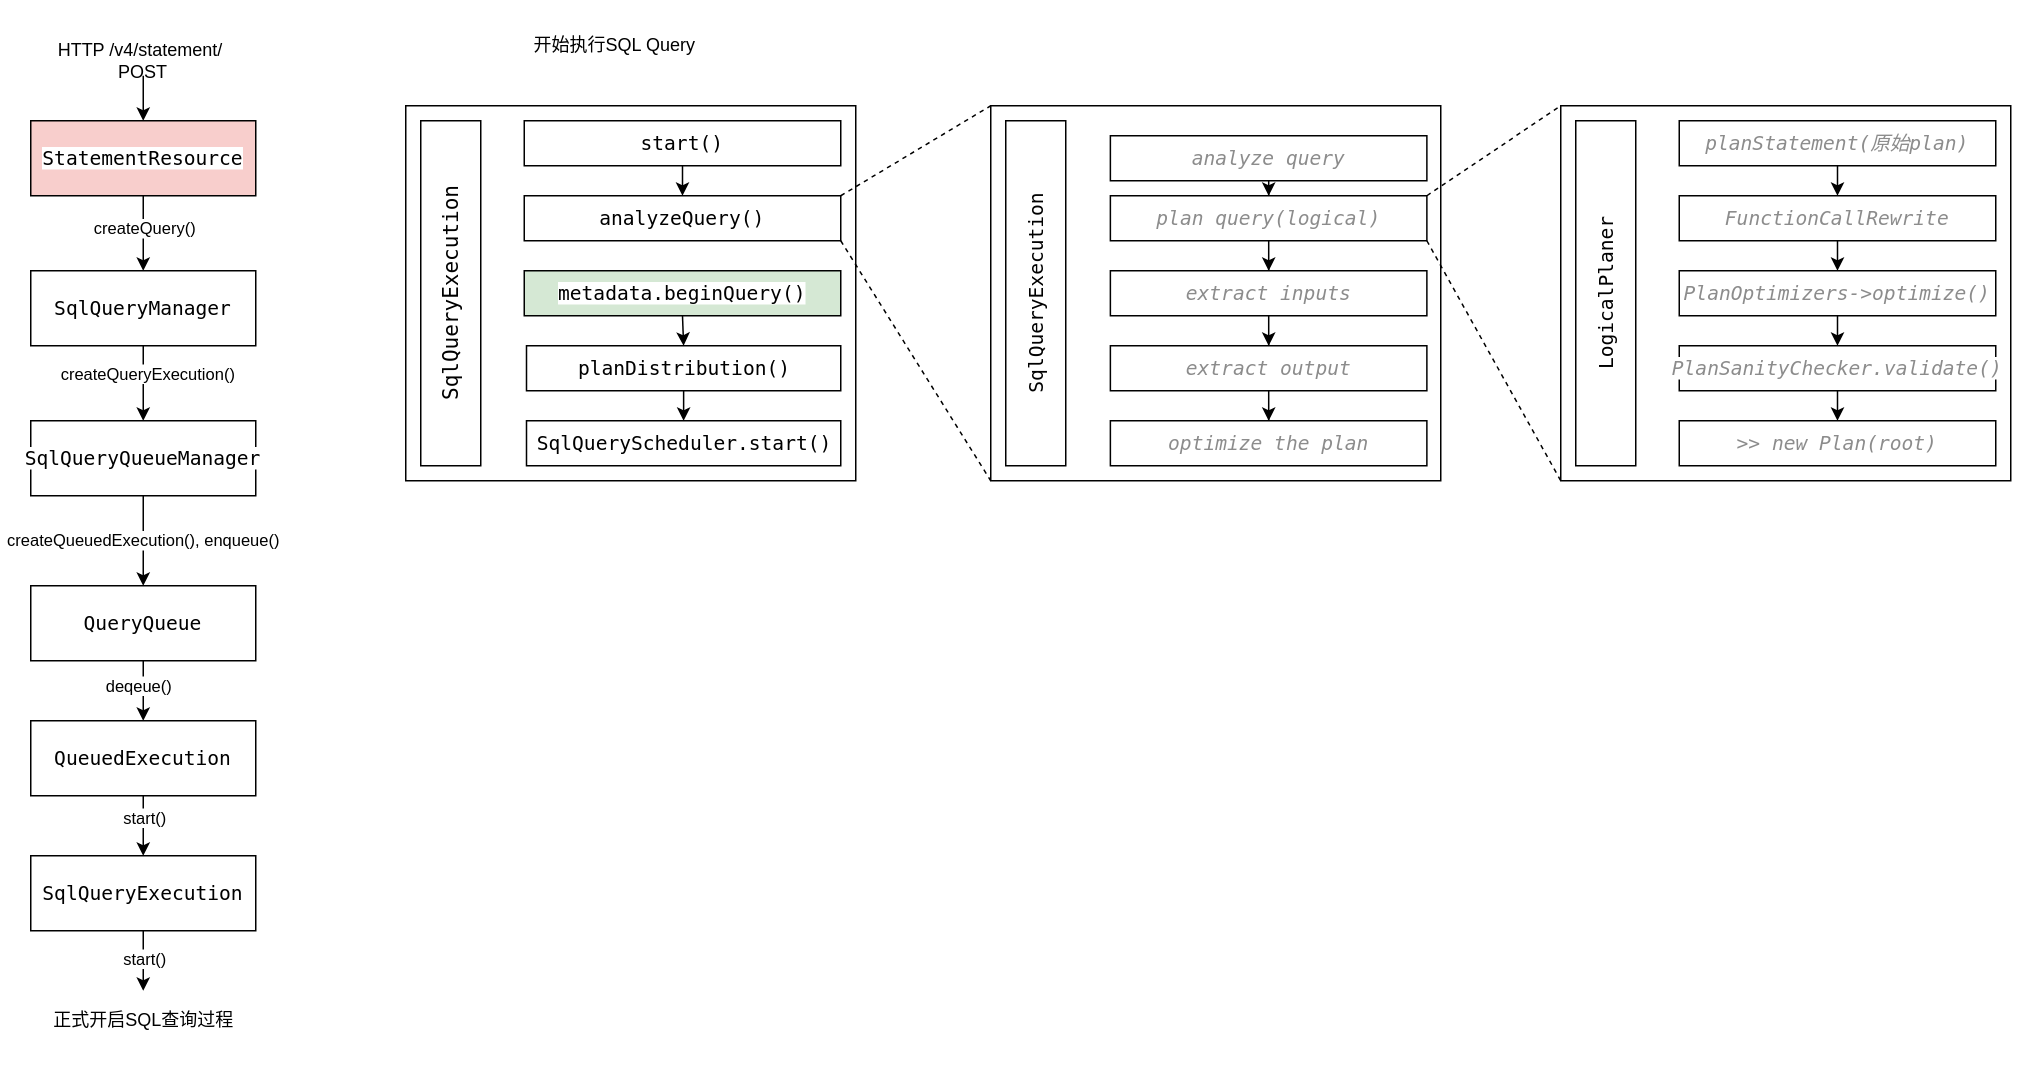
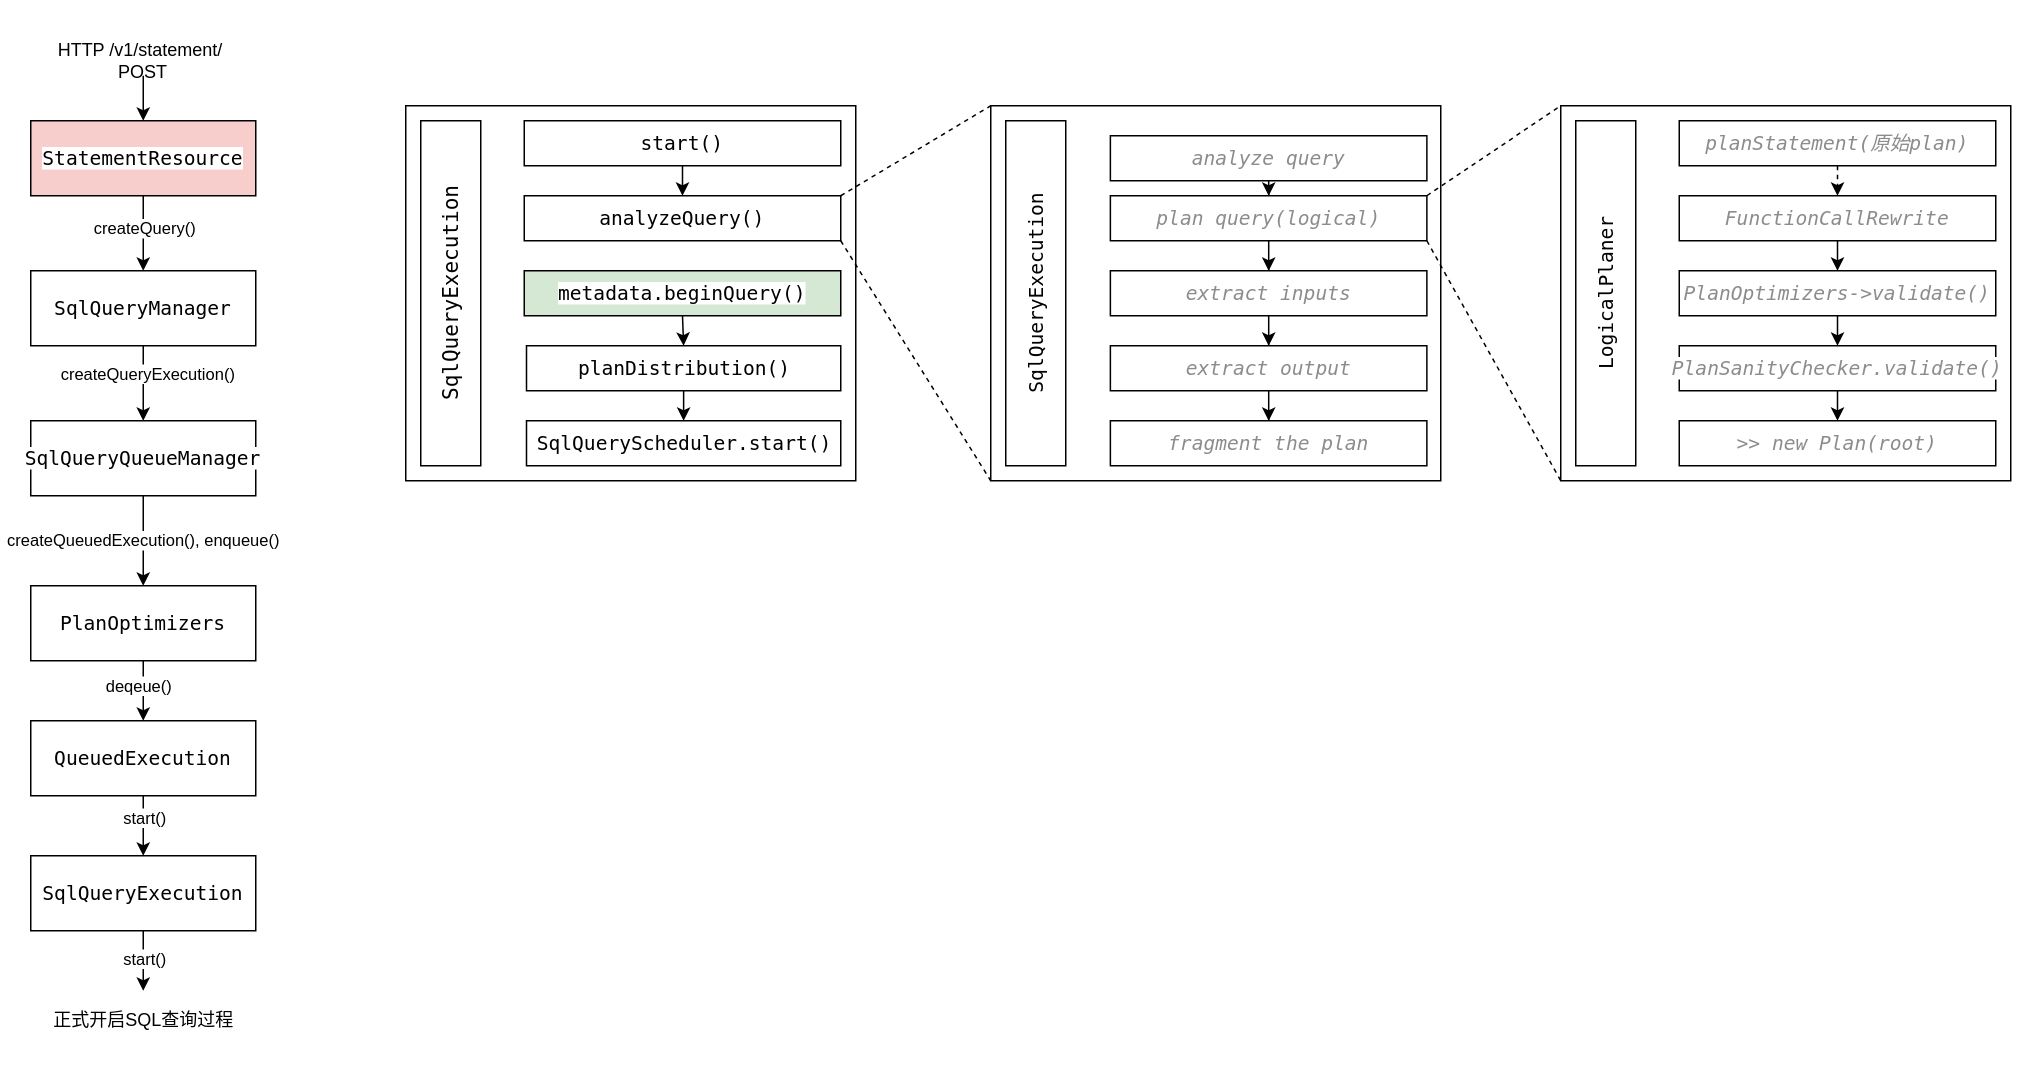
(614, 46) -> none
(143, 61) -> (143, 61)
(1838, 176) -> (1838, 176)
(1838, 293) -> (1838, 293)
(1269, 443) -> (1269, 443)
(143, 623) -> (143, 623)
